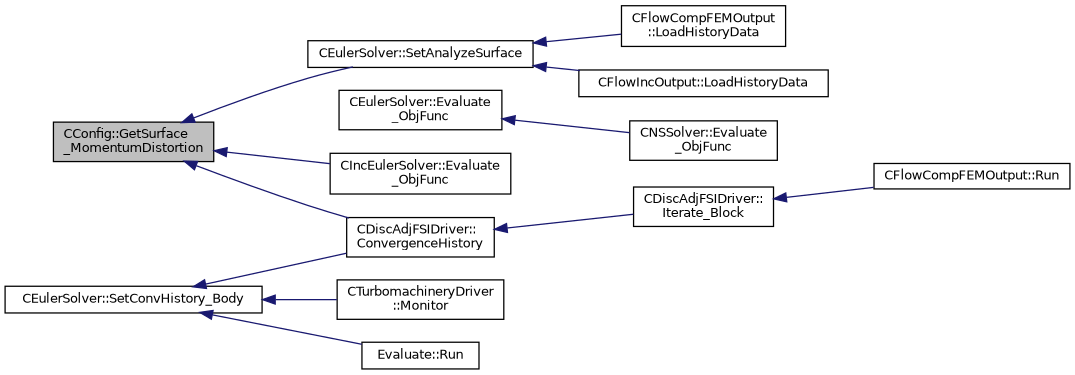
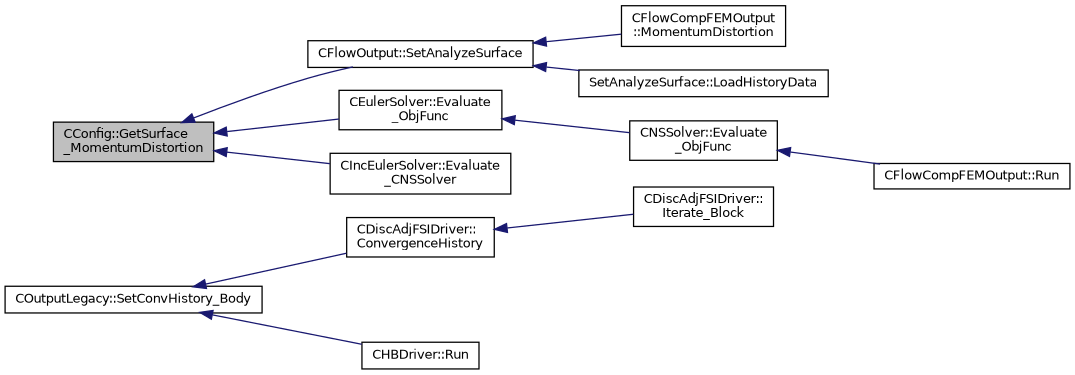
(704, 26) -> (704, 26)
(420, 54) -> (420, 54)
(704, 83) -> (704, 83)
(420, 174) -> (420, 174)
(830, 192) -> (835, 158)
(272, 193) -> (283, 125)
(134, 300) -> (134, 300)
(420, 300) -> none
(420, 356) -> (420, 356)
